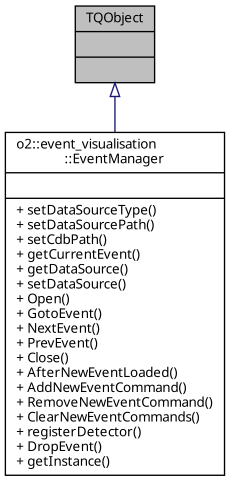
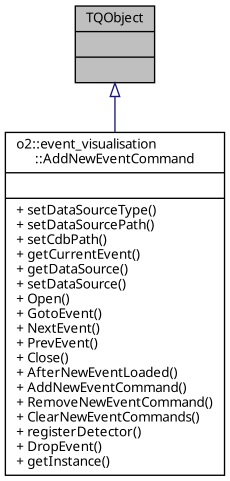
(115, 159) -> (115, 159)
